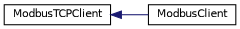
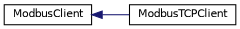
(135, 15) -> (116, 15)
